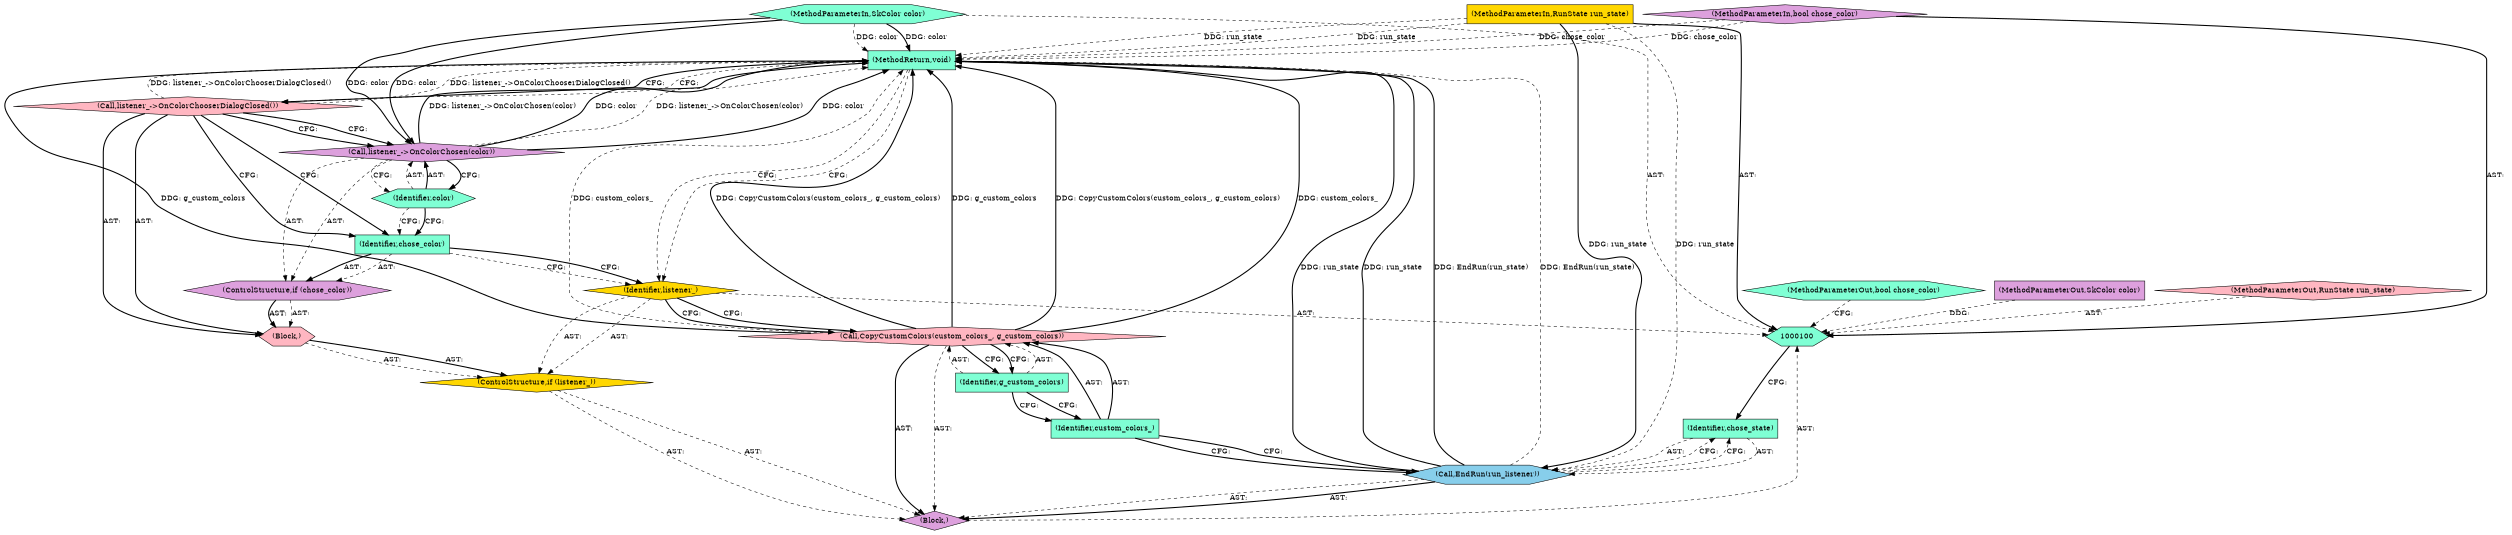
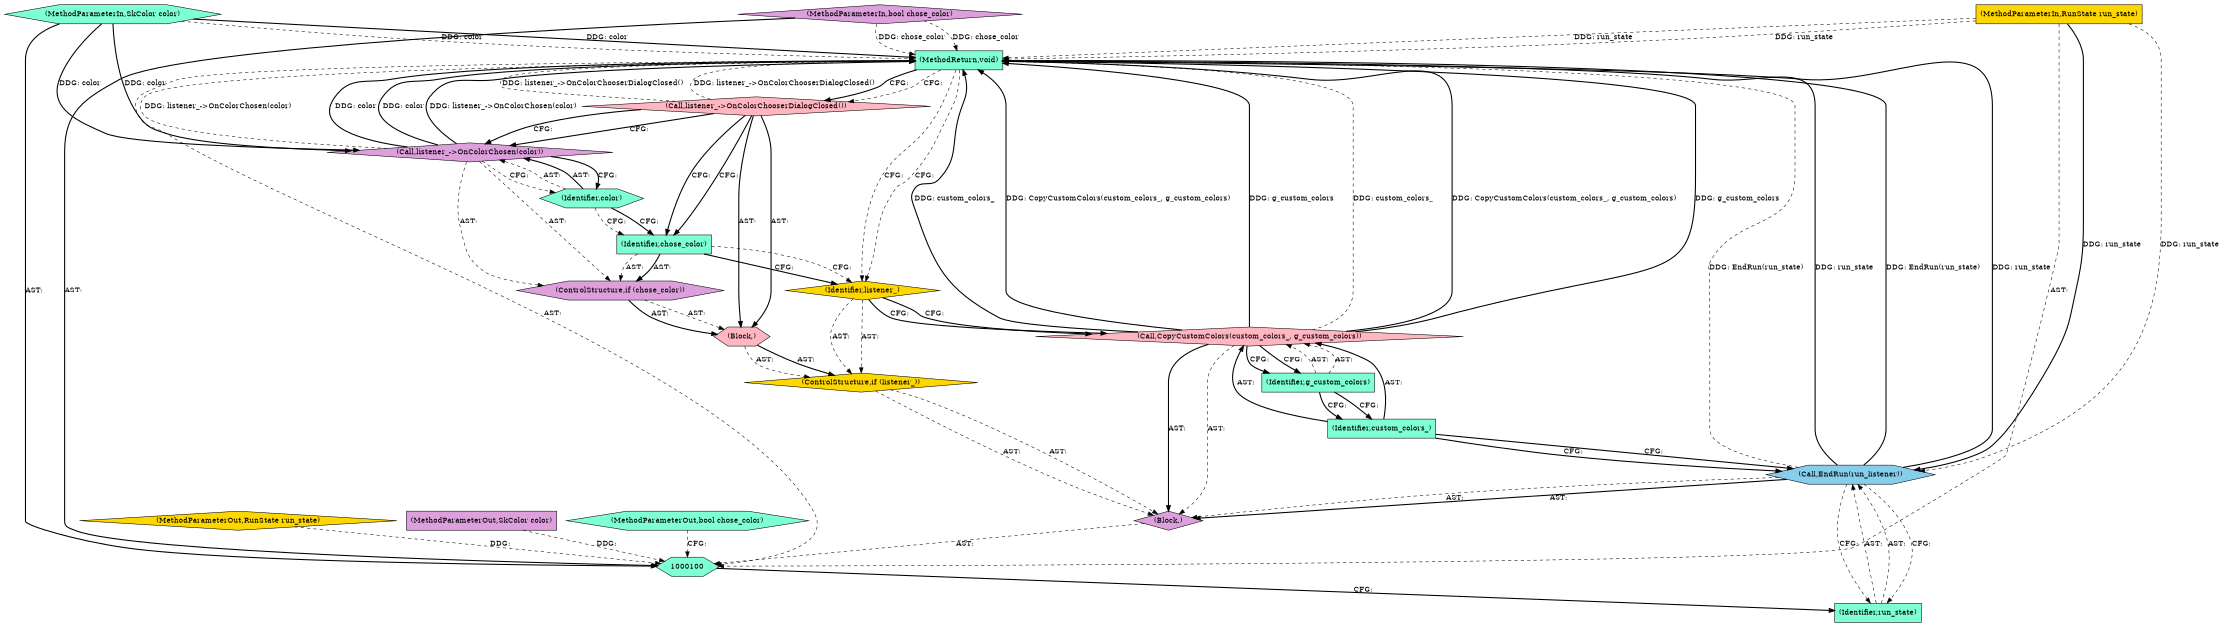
(1473, 31) -> (80, 539)
(1740, 135) -> (1597, 559)
(2313, 291) -> (238, 521)
(1239, 314) -> (224, 165)
(2096, 314) -> (501, 544)
(1730, 429) -> (1878, 613)
